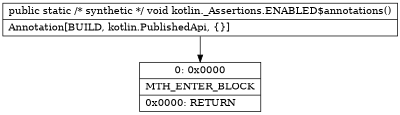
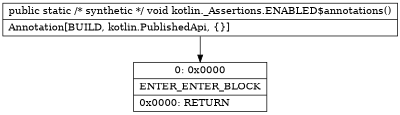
(200, 87) -> (200, 87)
